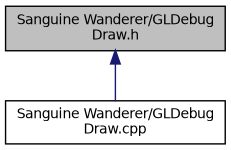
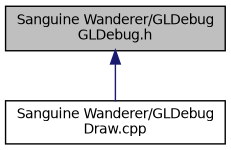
(115, 29) -> (115, 29)
